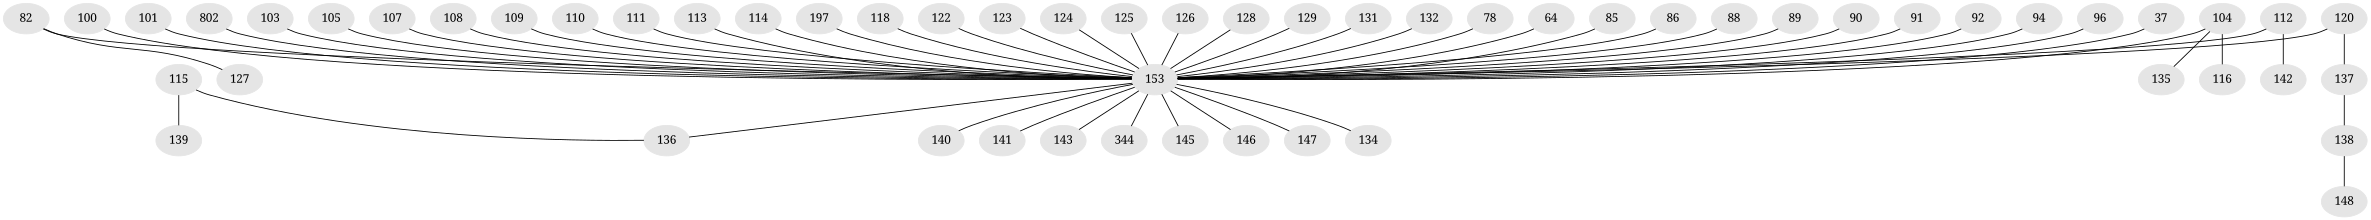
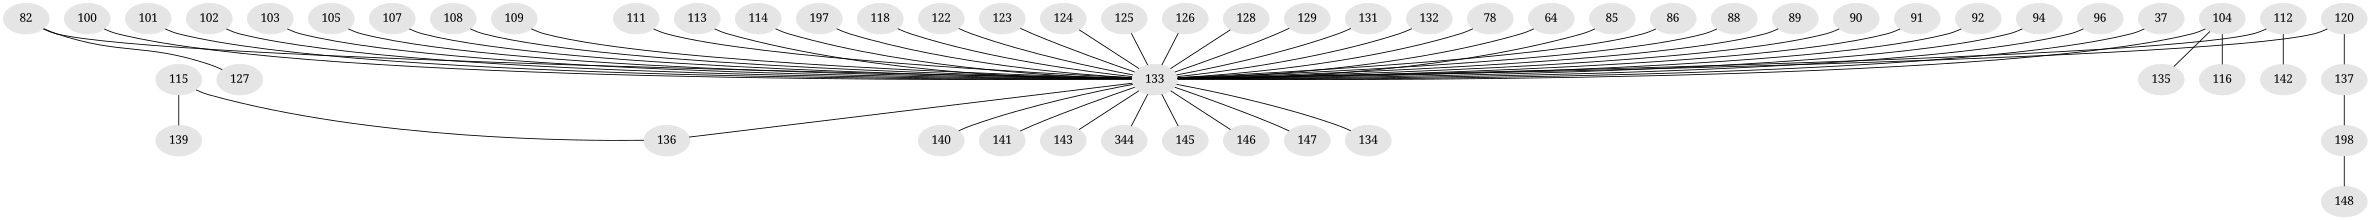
(209, 19) -> (209, 19)
(575, 19) -> none
(1155, 80) -> (1155, 80)
(2344, 141) -> (2344, 141)
